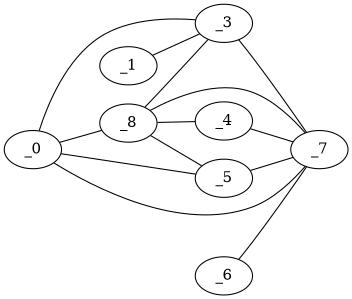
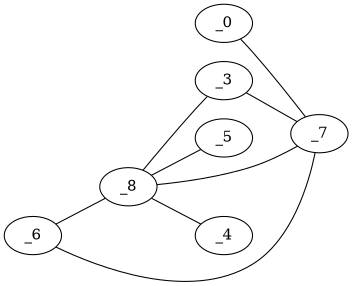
(94, 42) -> none
(128, 66) -> none
(272, 135) -> none
(81, 136) -> (81, 211)
(128, 164) -> none
(272, 164) -> none
